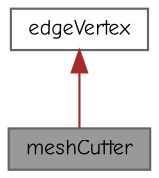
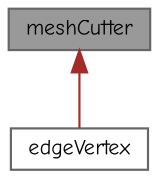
(79, 100) -> (79, 100)
